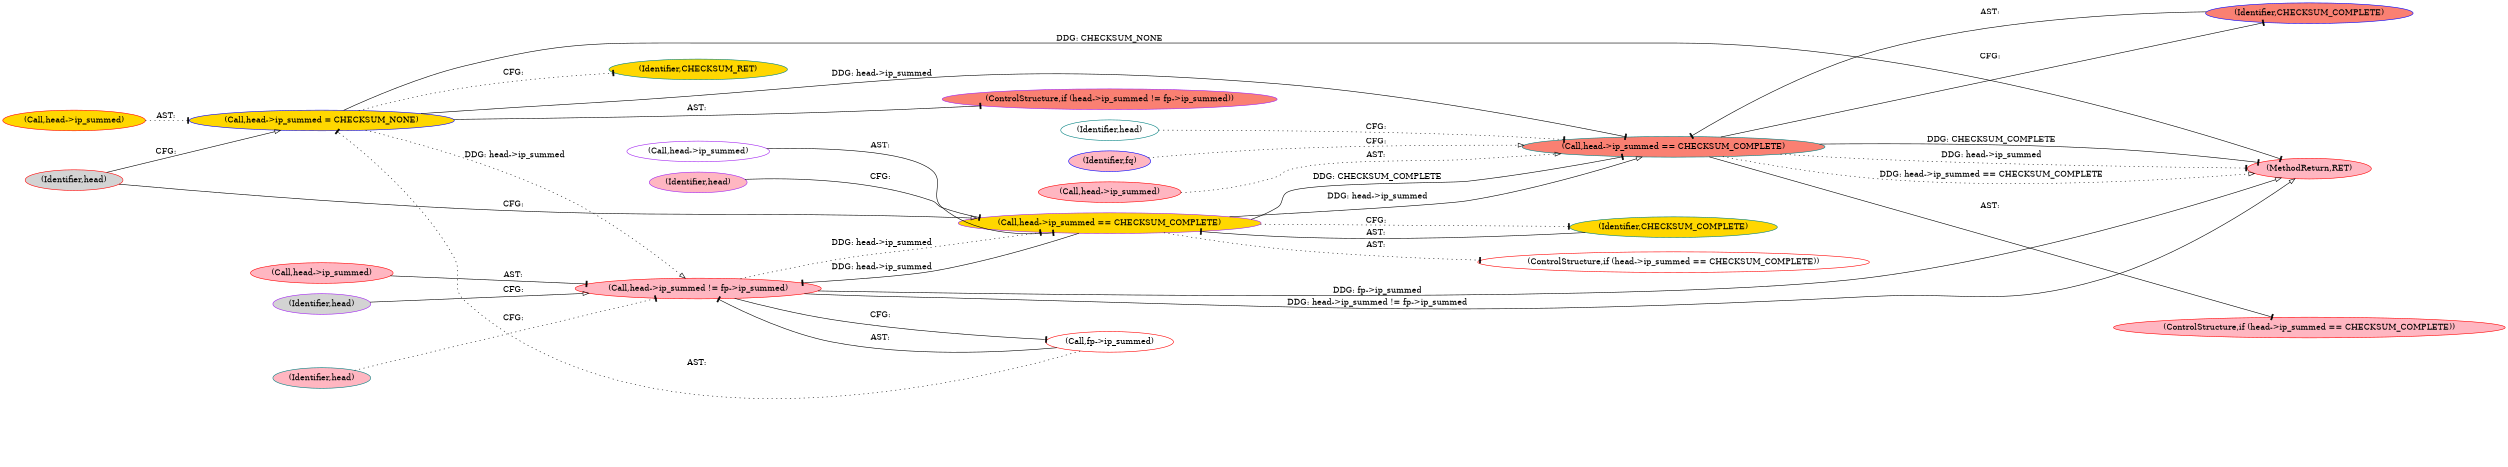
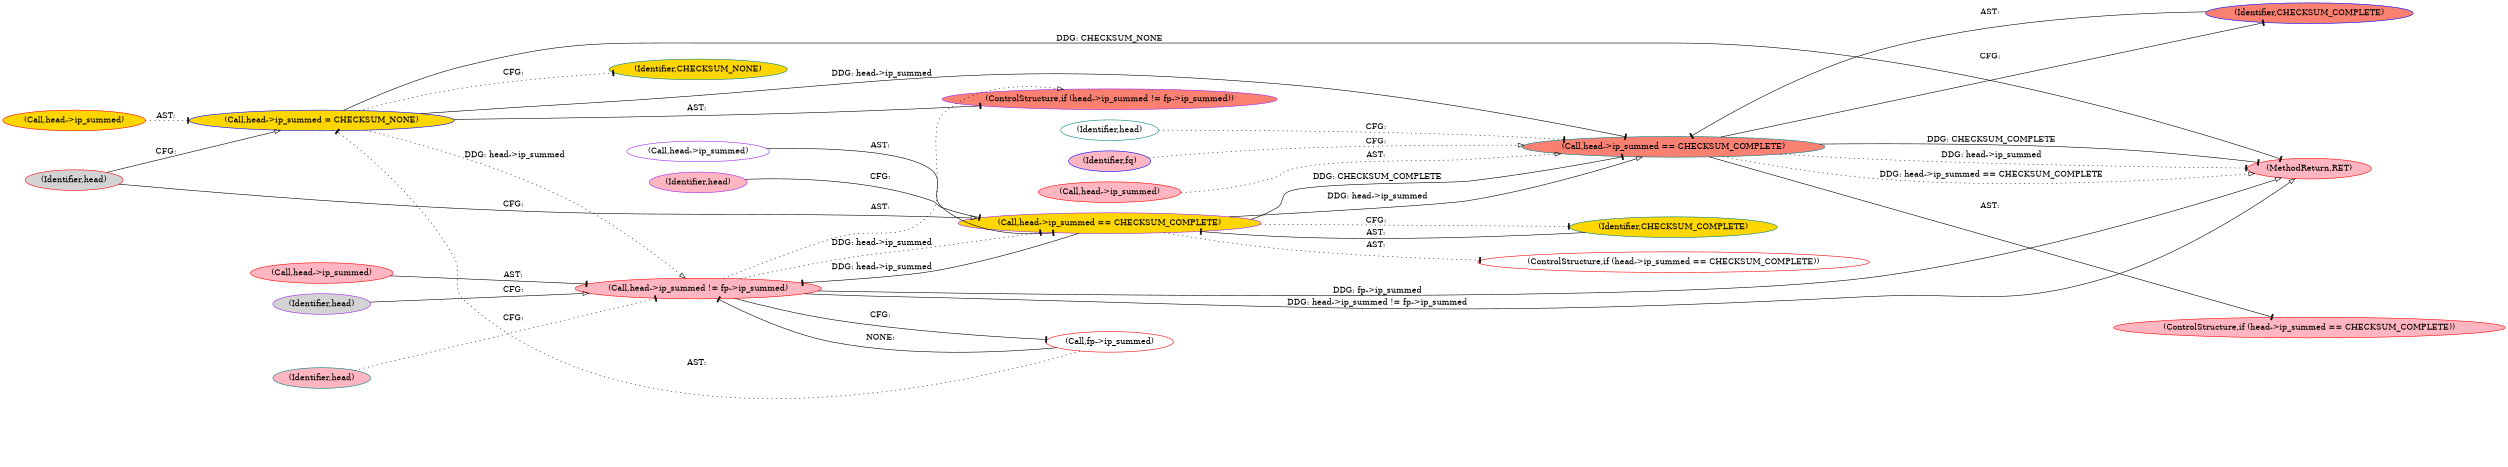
(698, 69) -> (698, 69)
none -> (931, 212)
(882, 338) -> (882, 338)
